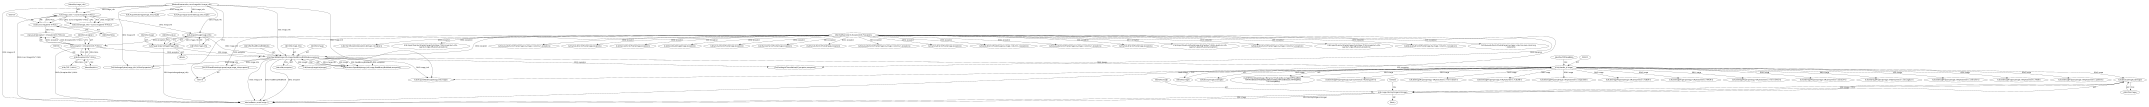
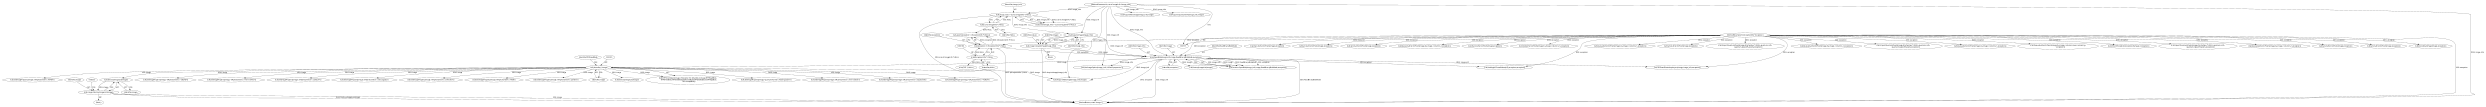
(12, 15) -> none
(213, 74) -> (1453, 36)
